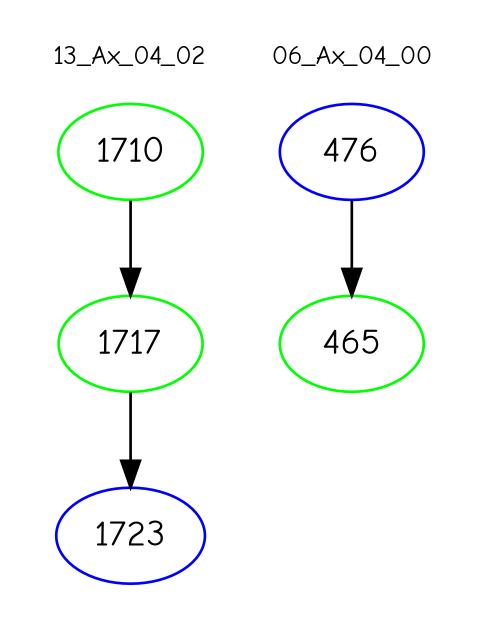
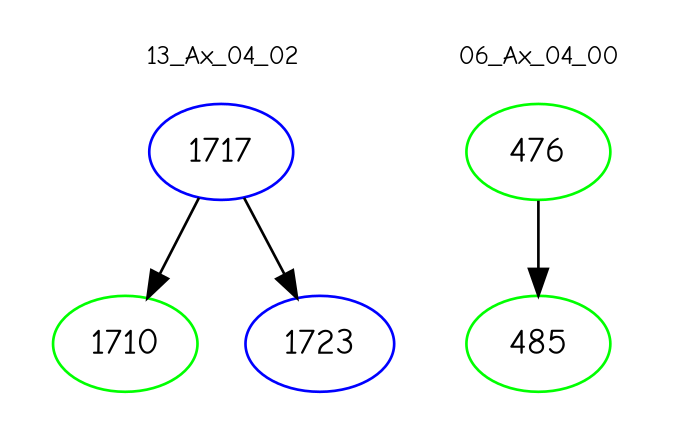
(352, 152) -> (538, 152)
(131, 235) -> (179, 236)
(131, 344) -> (221, 152)
(352, 344) -> (538, 344)
